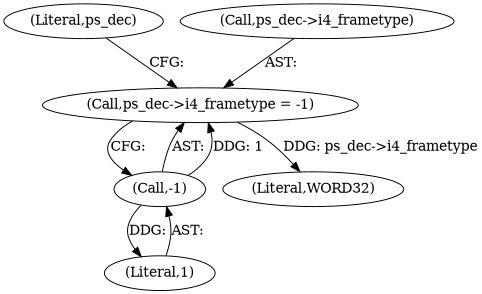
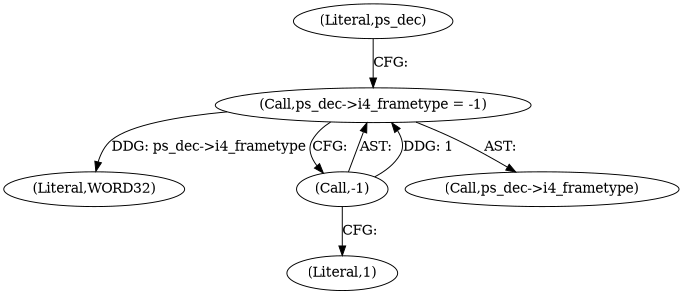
(263, 60) -> (463, 143)
(150, 231) -> (362, 231)
(171, 236) -> none
